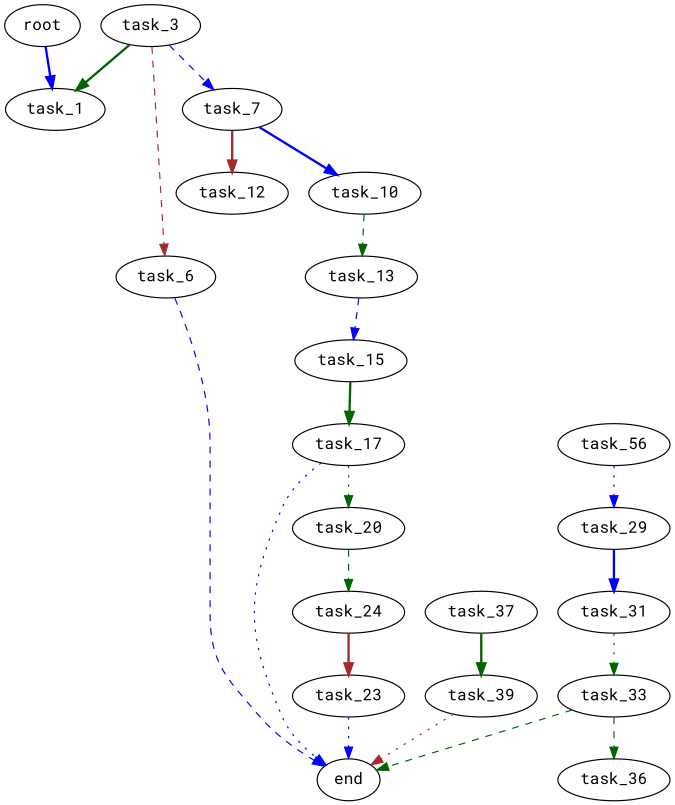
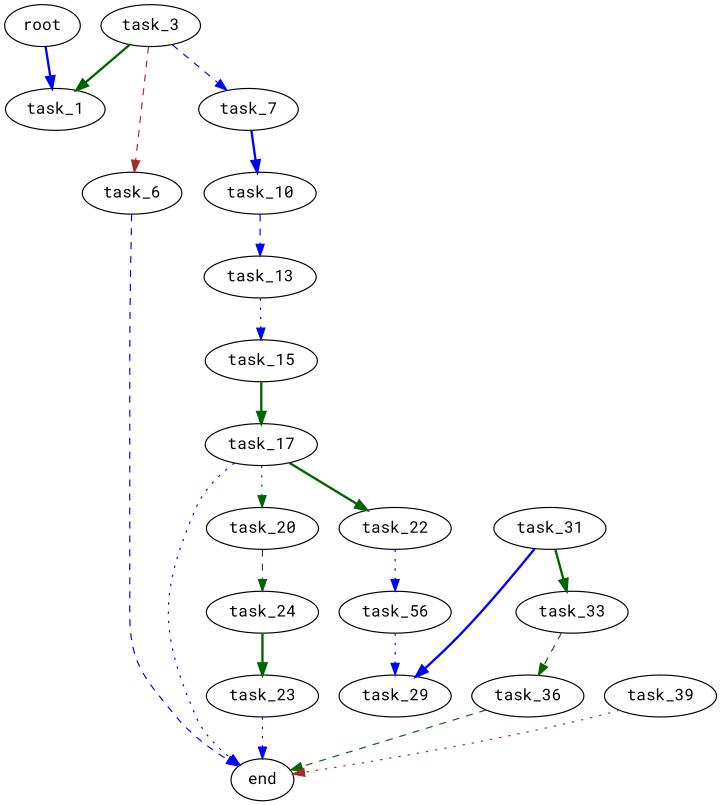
(232, 193) -> none
(363, 229) -> (260, 229)
(357, 313) -> (261, 313)
none -> (395, 528)
(614, 565) -> (482, 611)
(481, 612) -> none
(349, 648) -> (262, 648)
(614, 648) -> (559, 564)
(480, 738) -> (394, 738)
